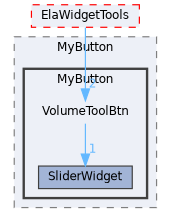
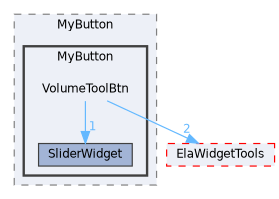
(85, 58) -> (139, 116)
